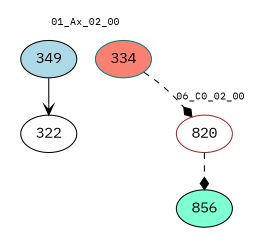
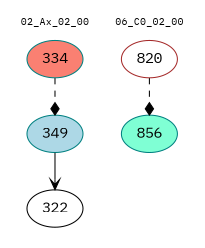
(86, 22) -> (56, 22)
(49, 59) -> (55, 134)
(175, 97) -> (55, 90)
(204, 209) -> (149, 134)
